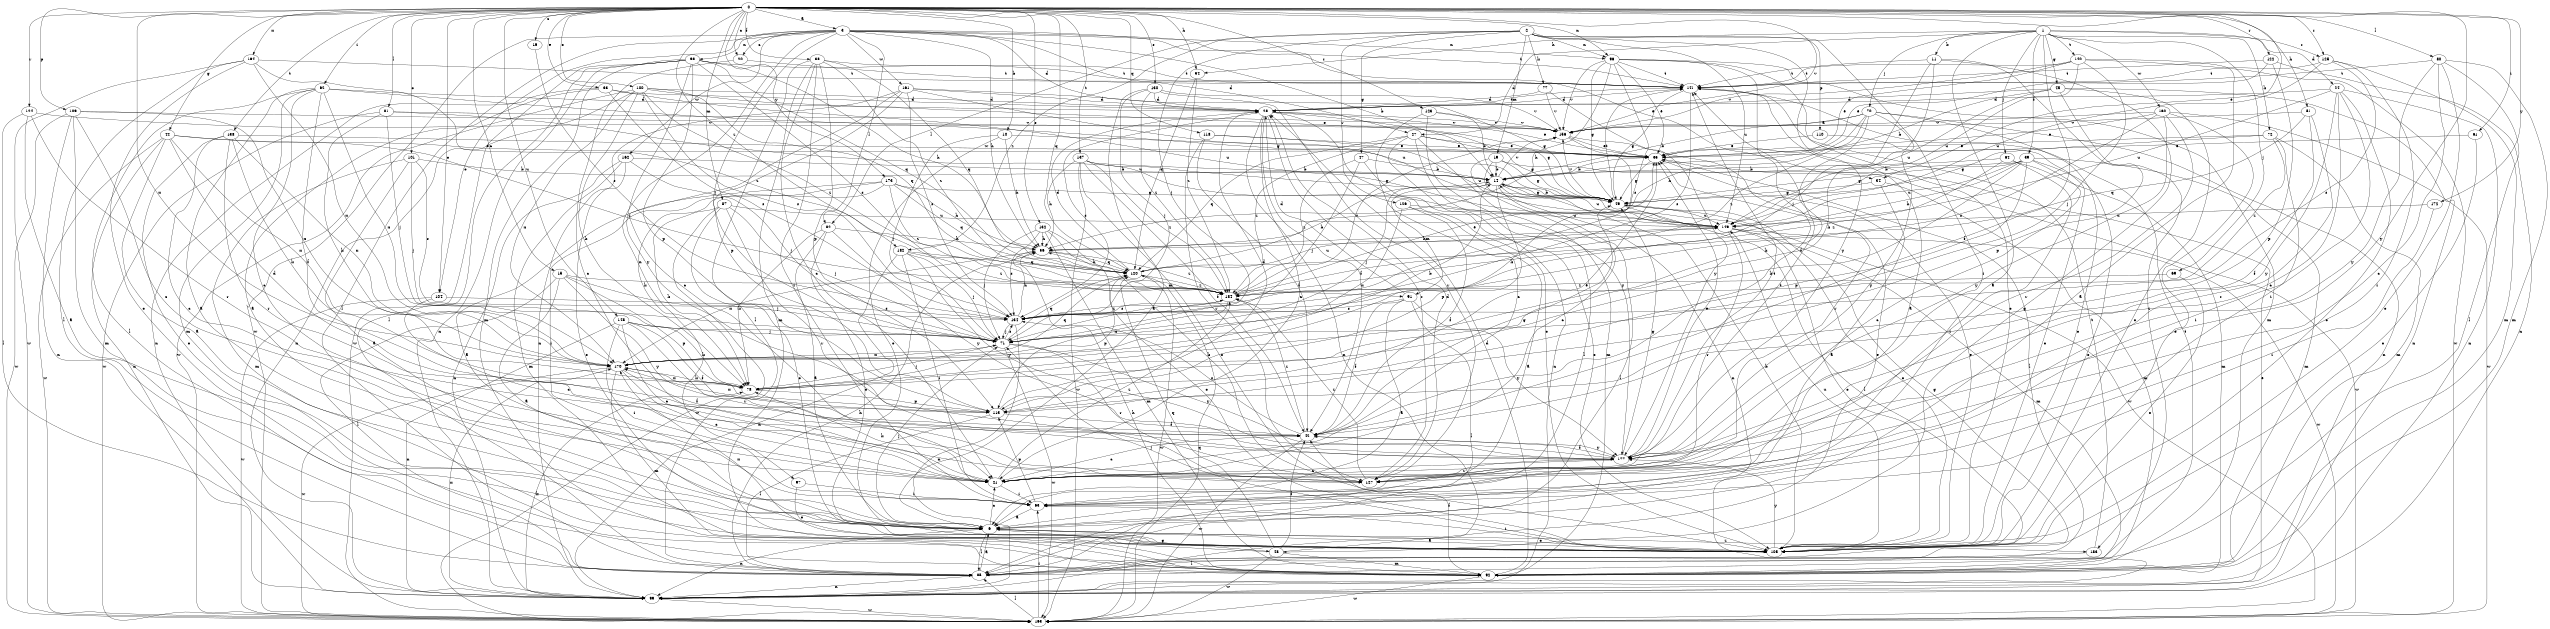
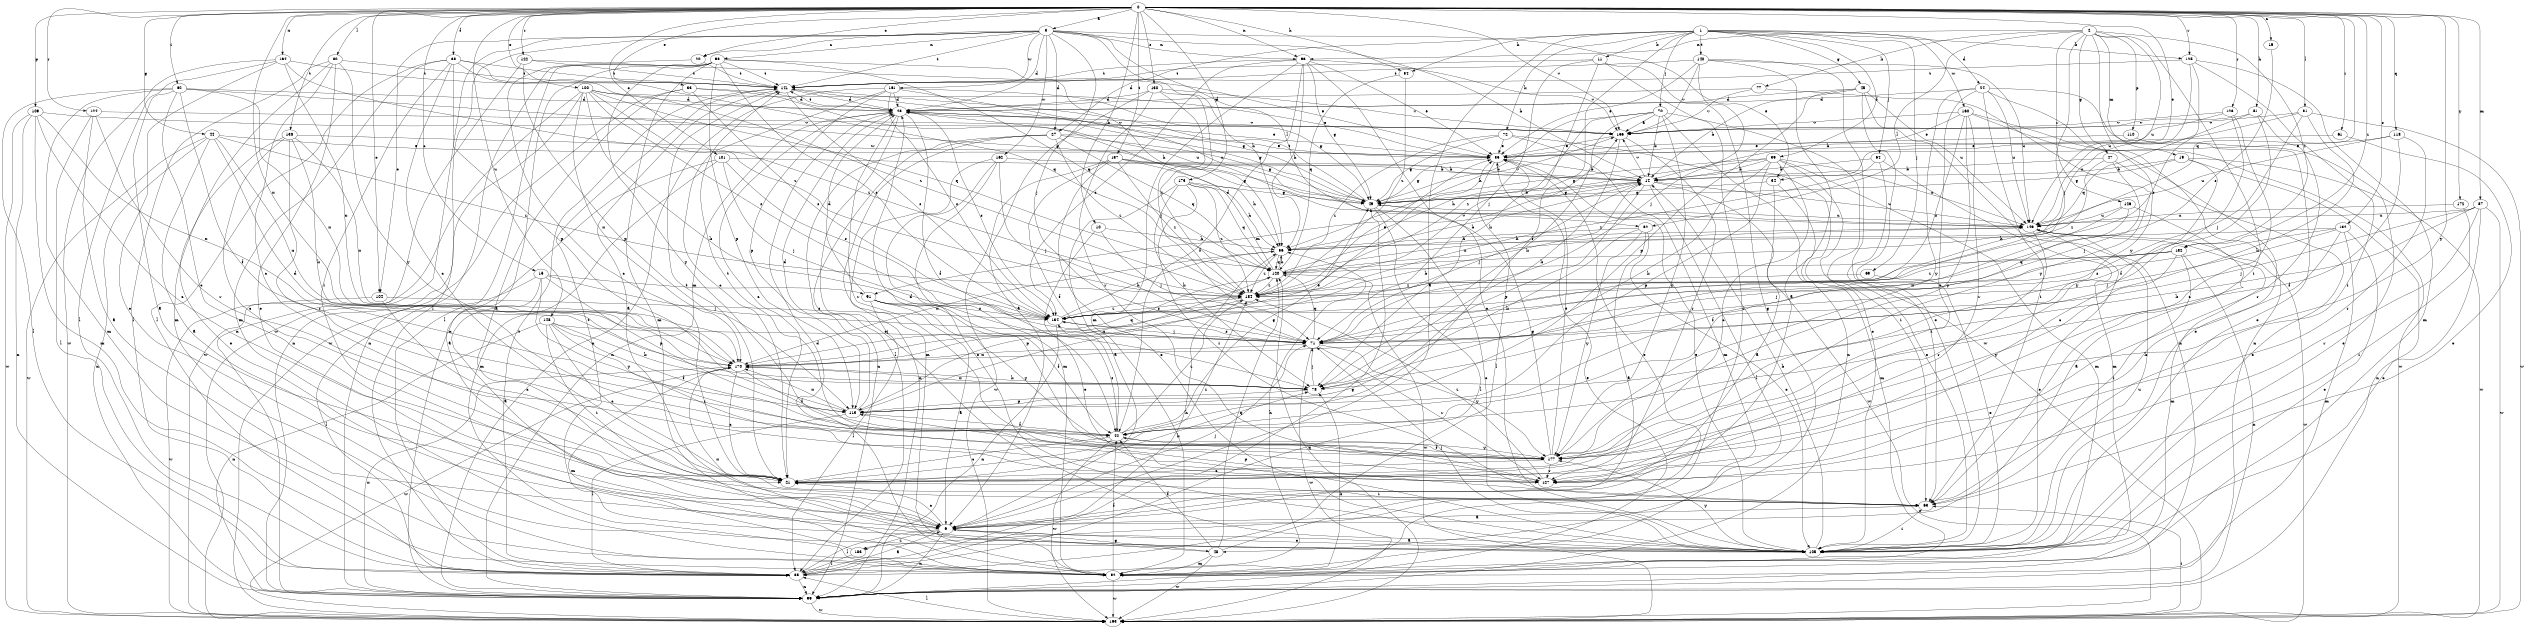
(2302, 45) -> (2076, 45)
(1408, 148) -> none
(798, 483) -> none
